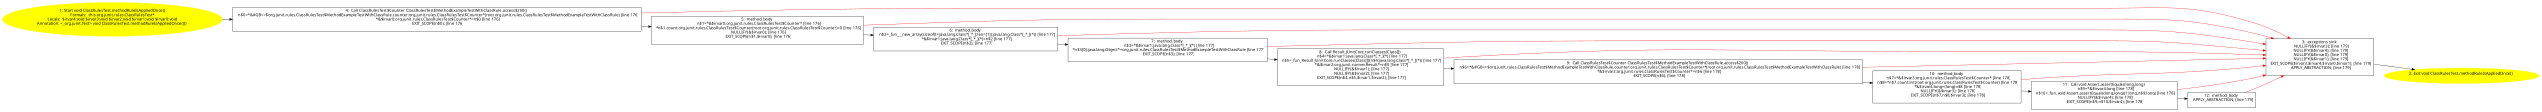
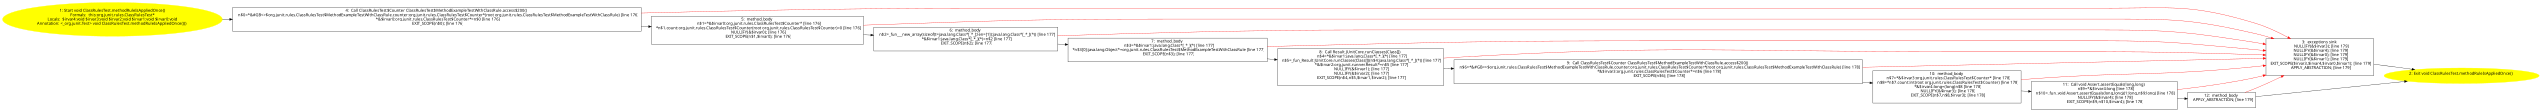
none -> (2330, 89)
